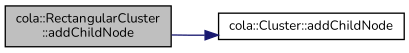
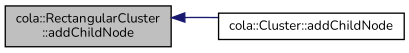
(188, 35) -> (202, 17)
